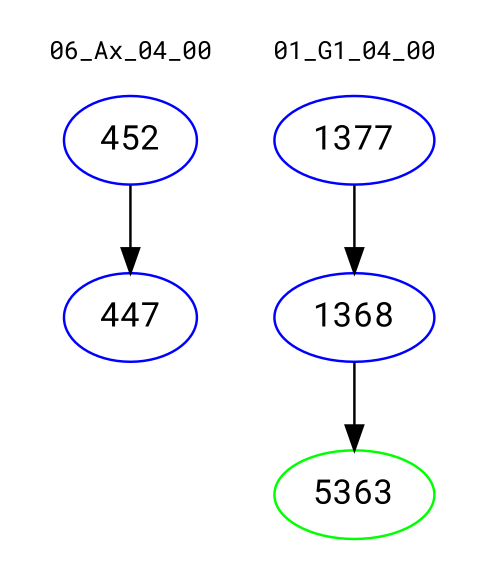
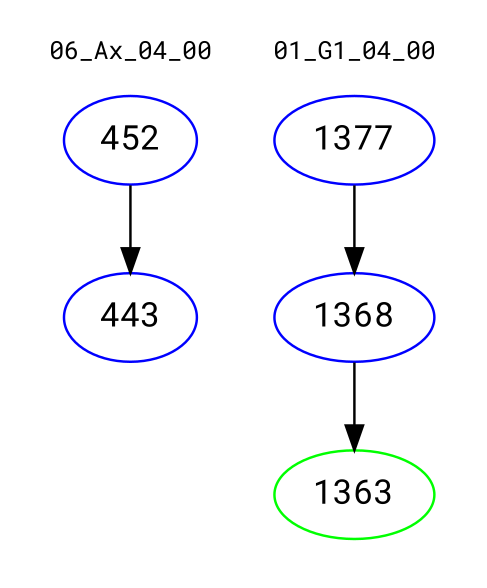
(130, 317) -> (130, 317)
(354, 495) -> (354, 495)
